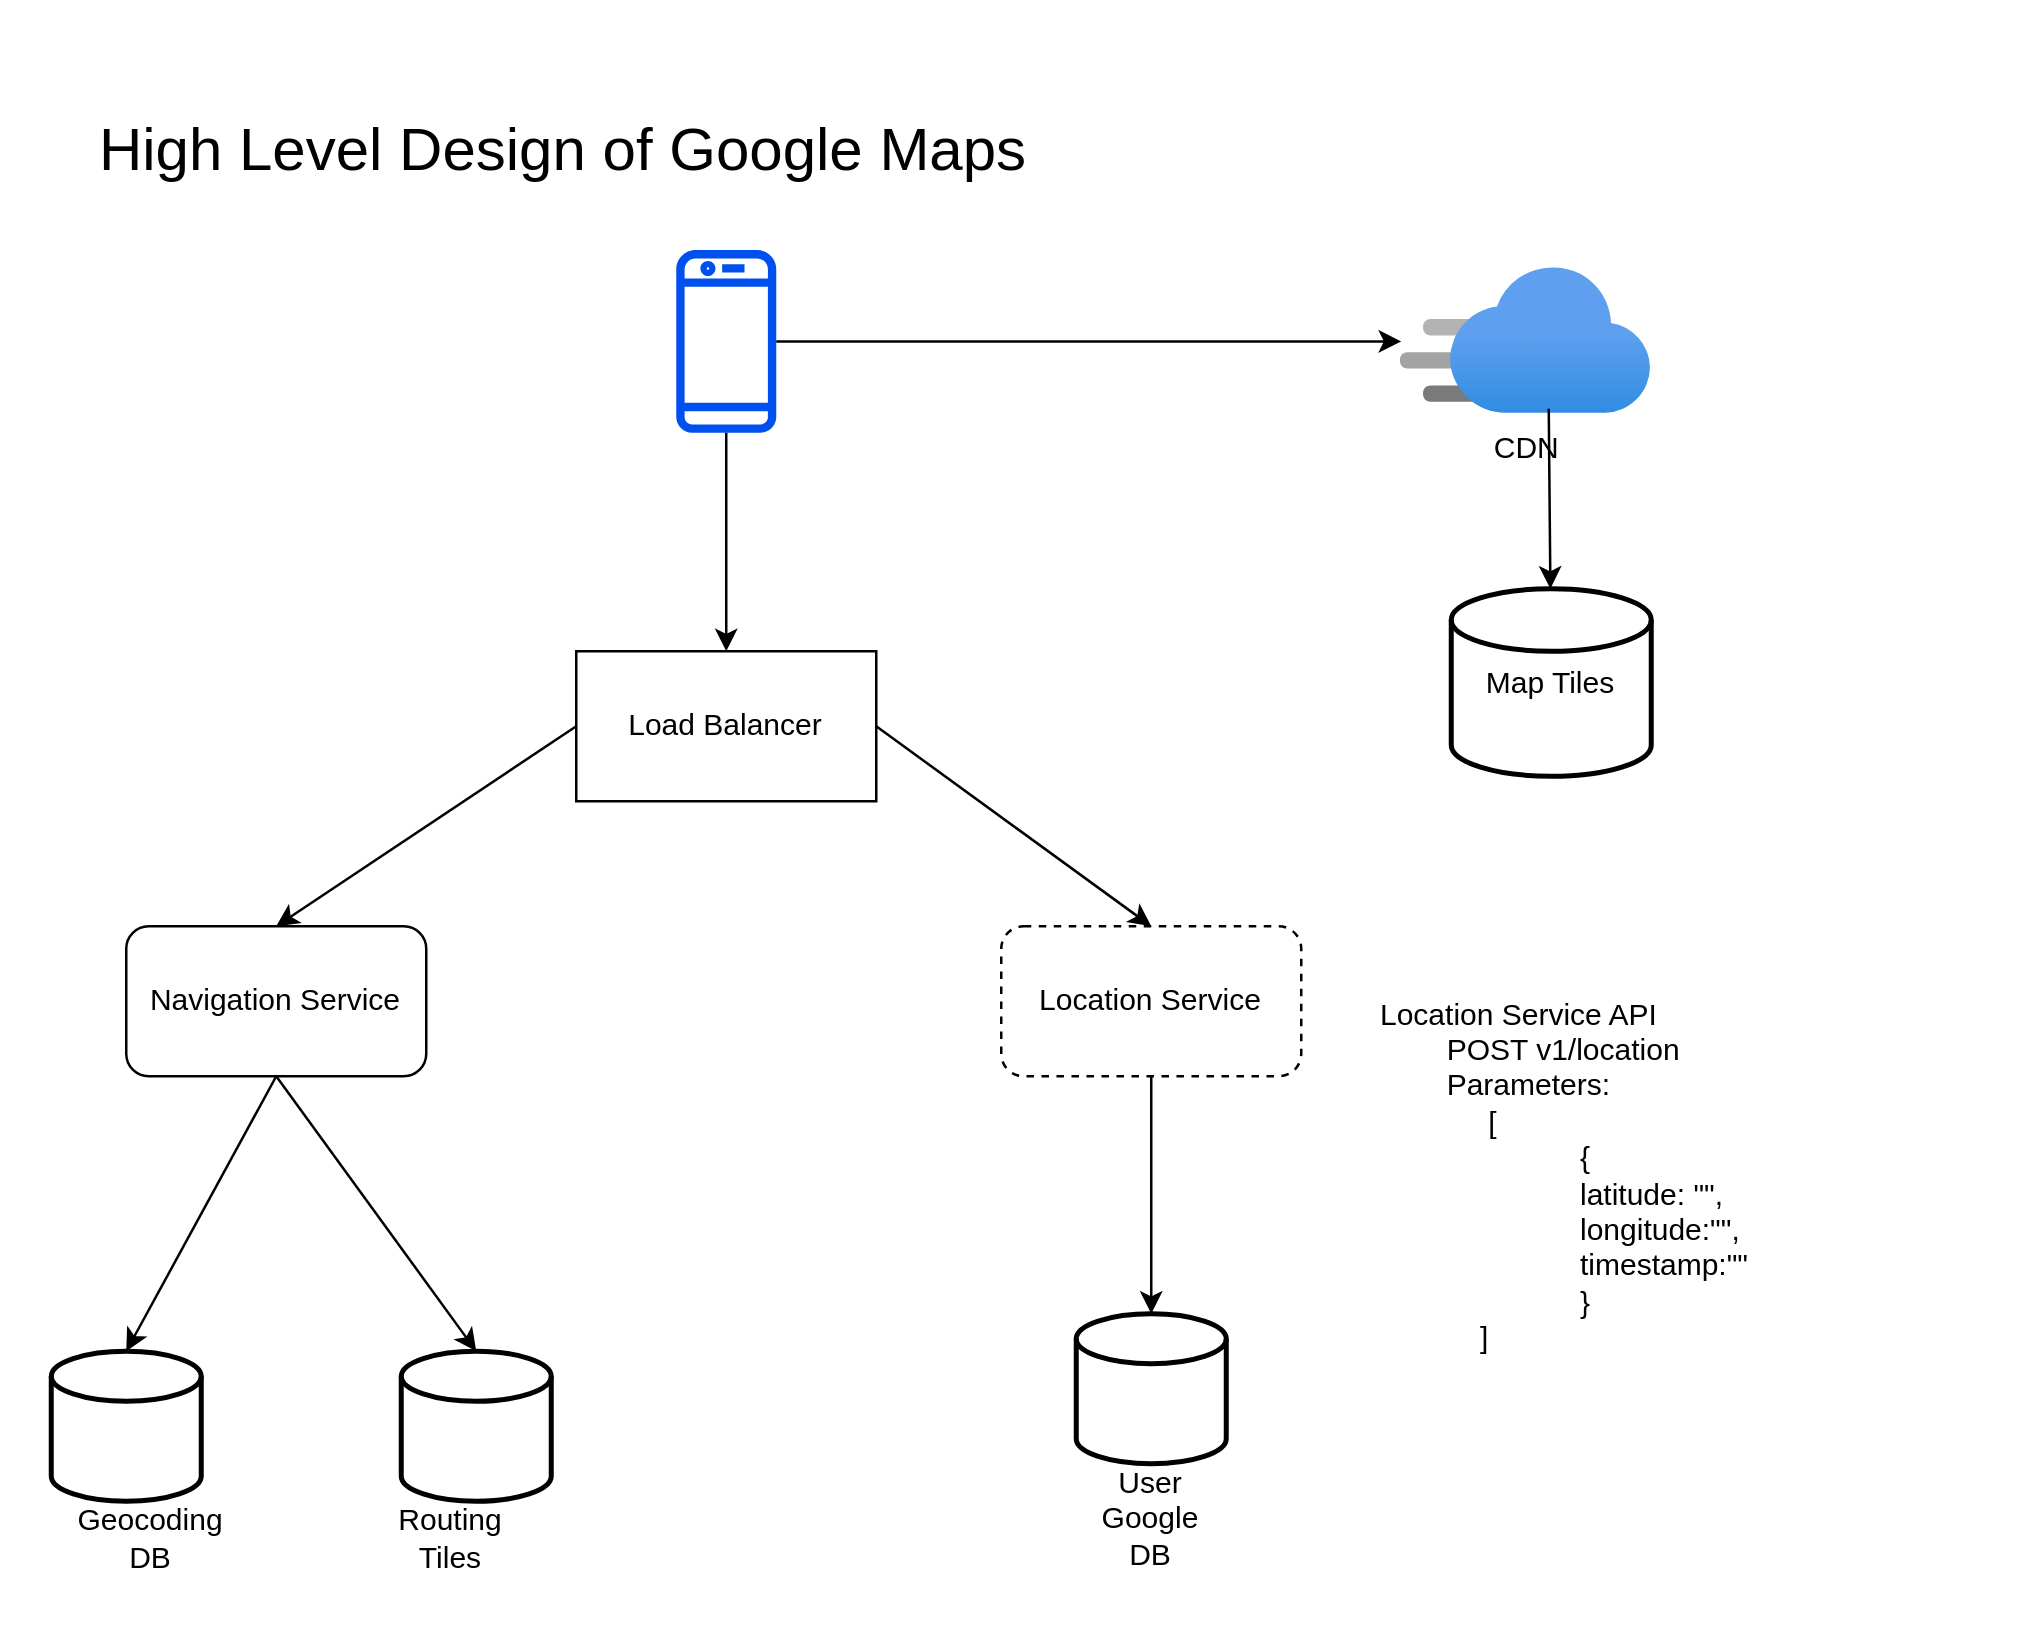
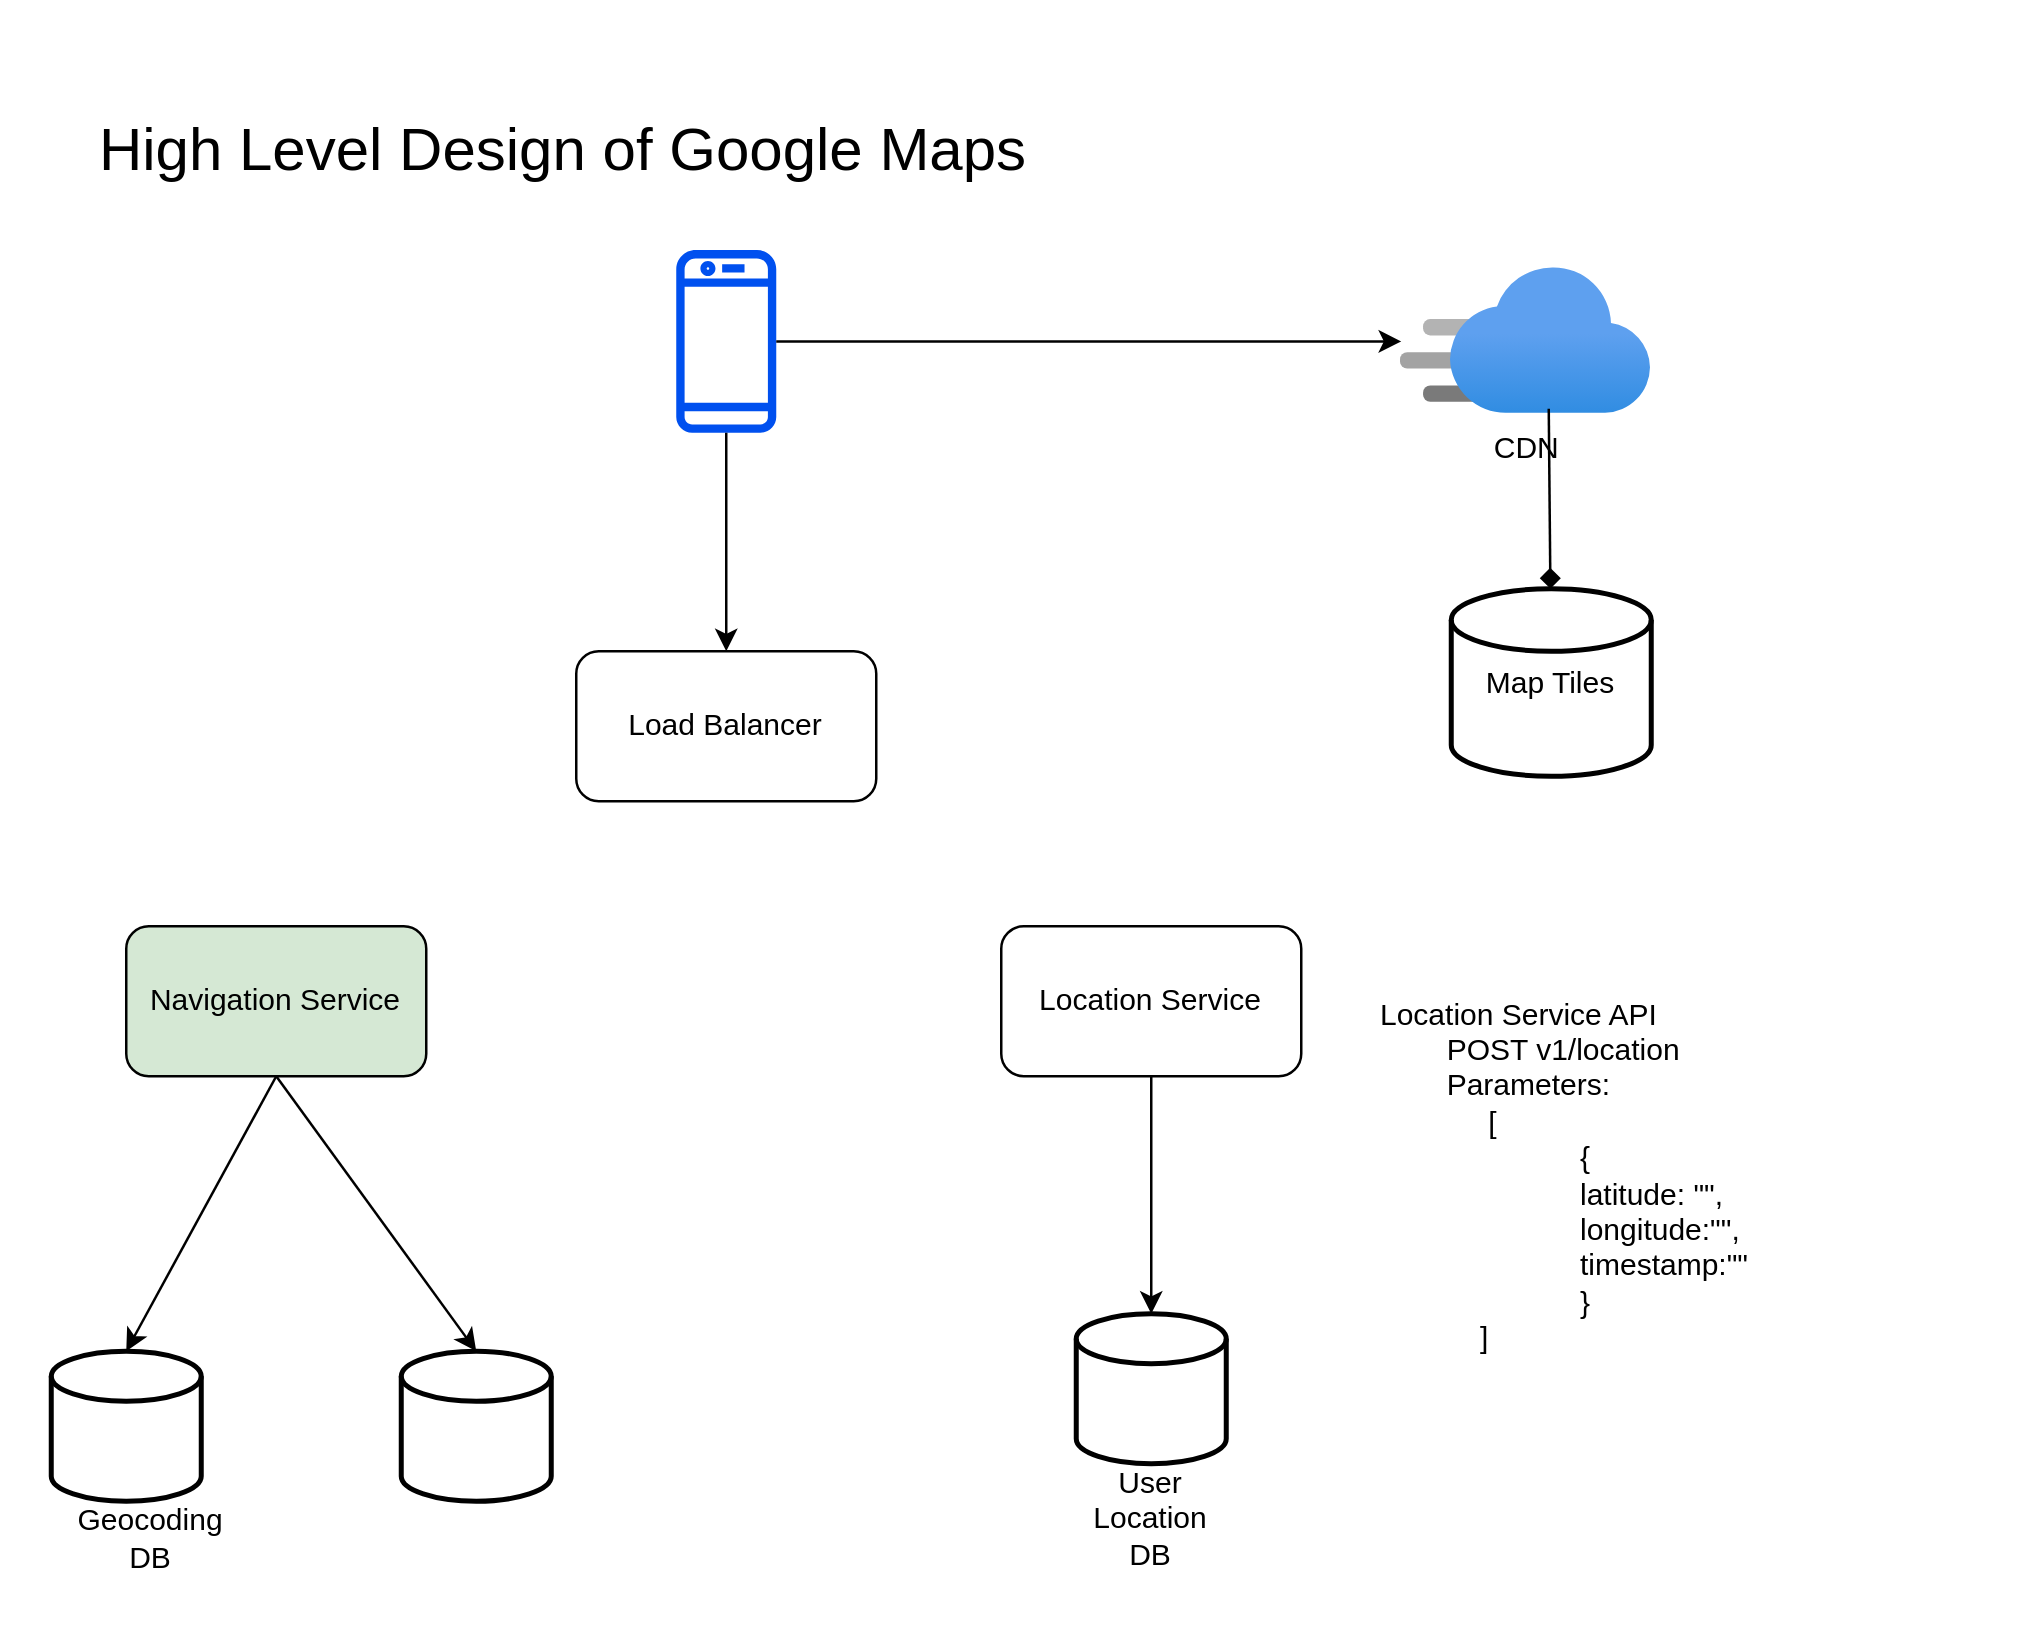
(1550, 569) -> (1550, 568)
(726, 726) -> (726, 726)
(433, 822) -> none
(1007, 822) -> none
(276, 1001) -> (276, 1001)
(1151, 1001) -> (1151, 1001)
(1151, 1519) -> (1151, 1519)
(451, 1539) -> none
